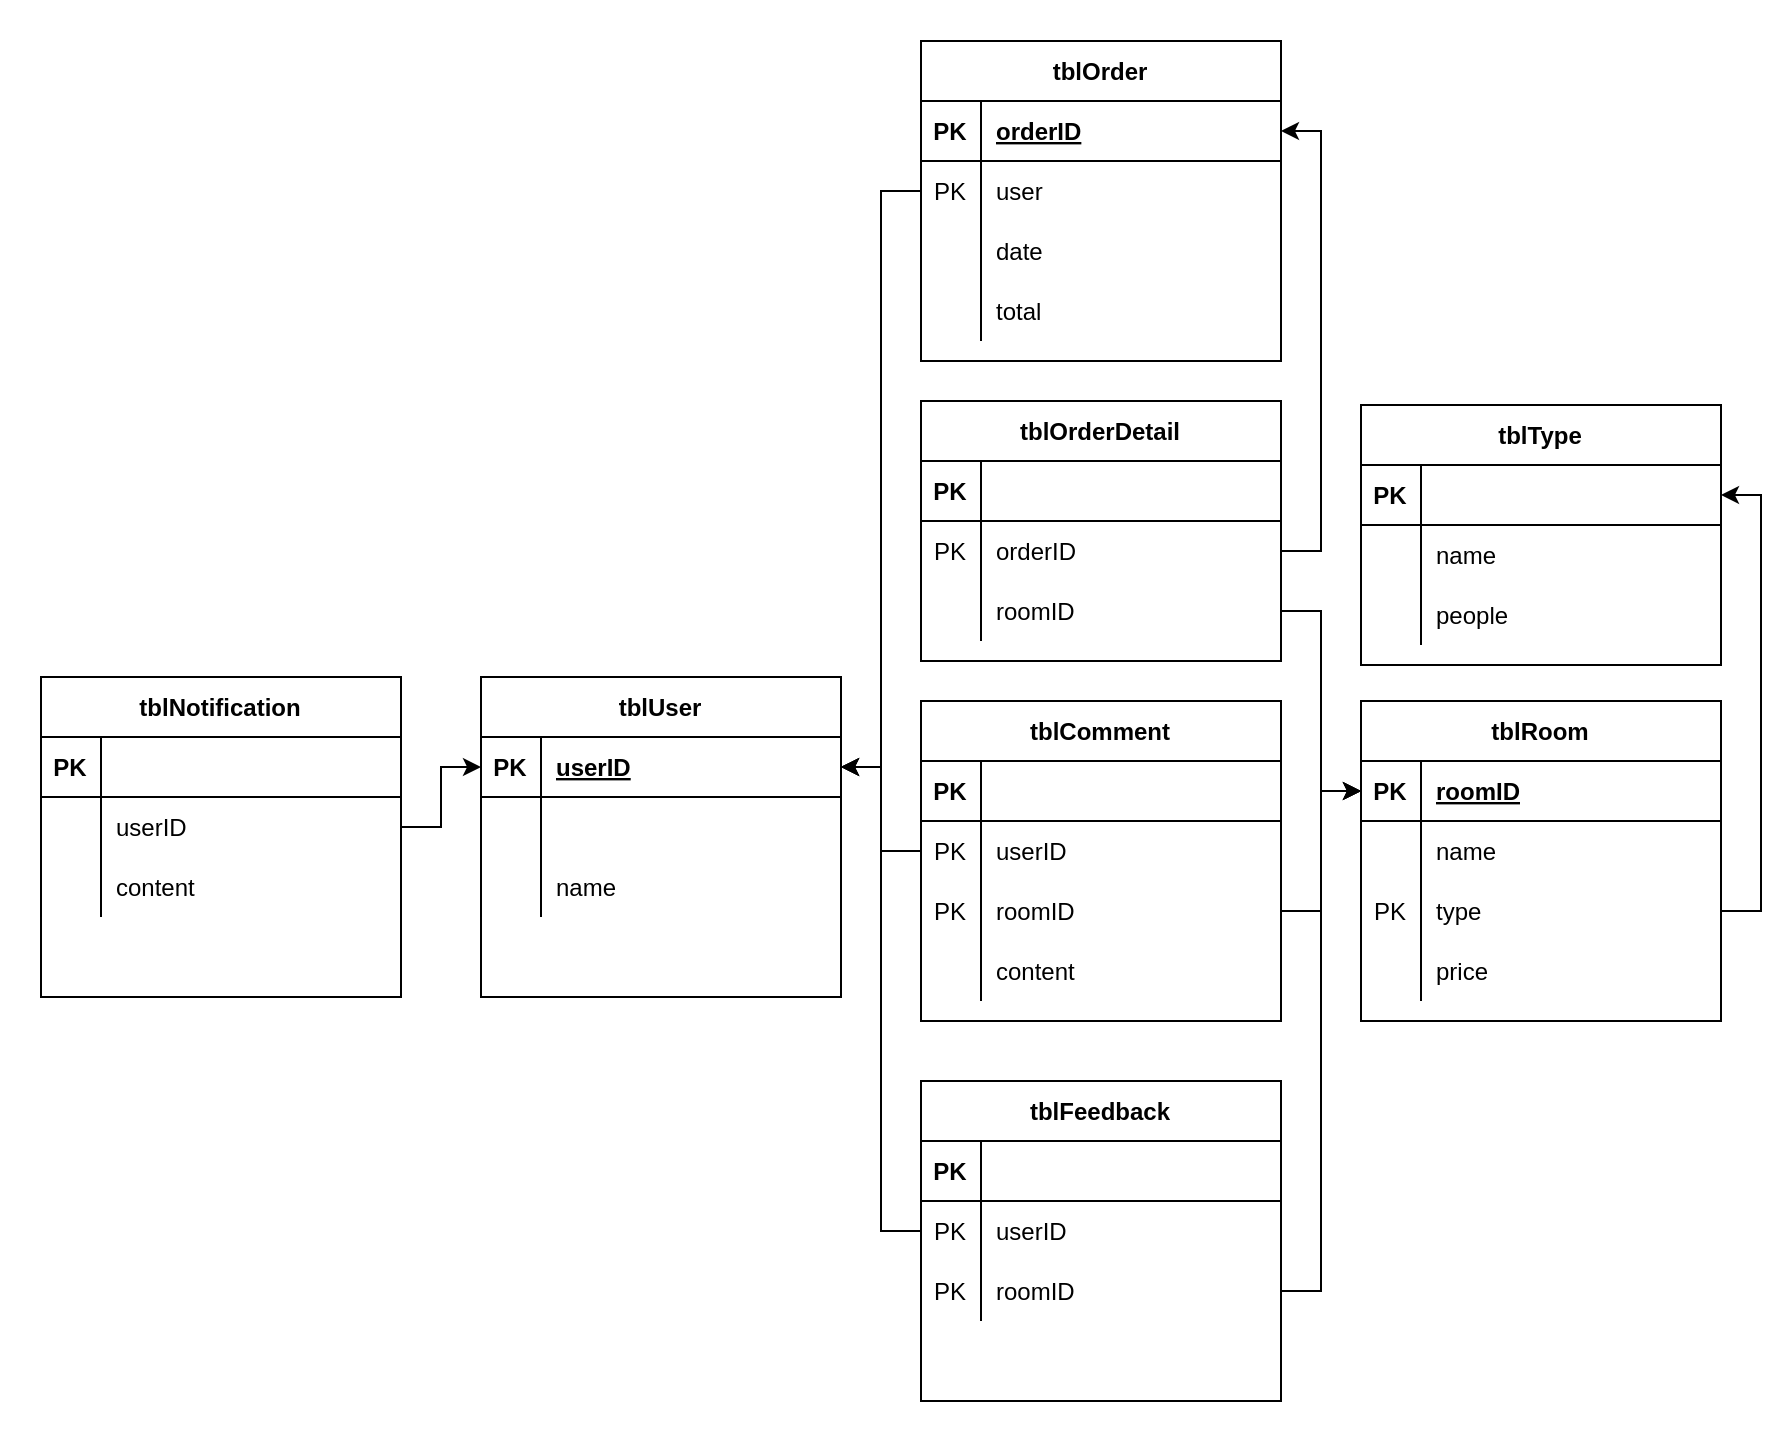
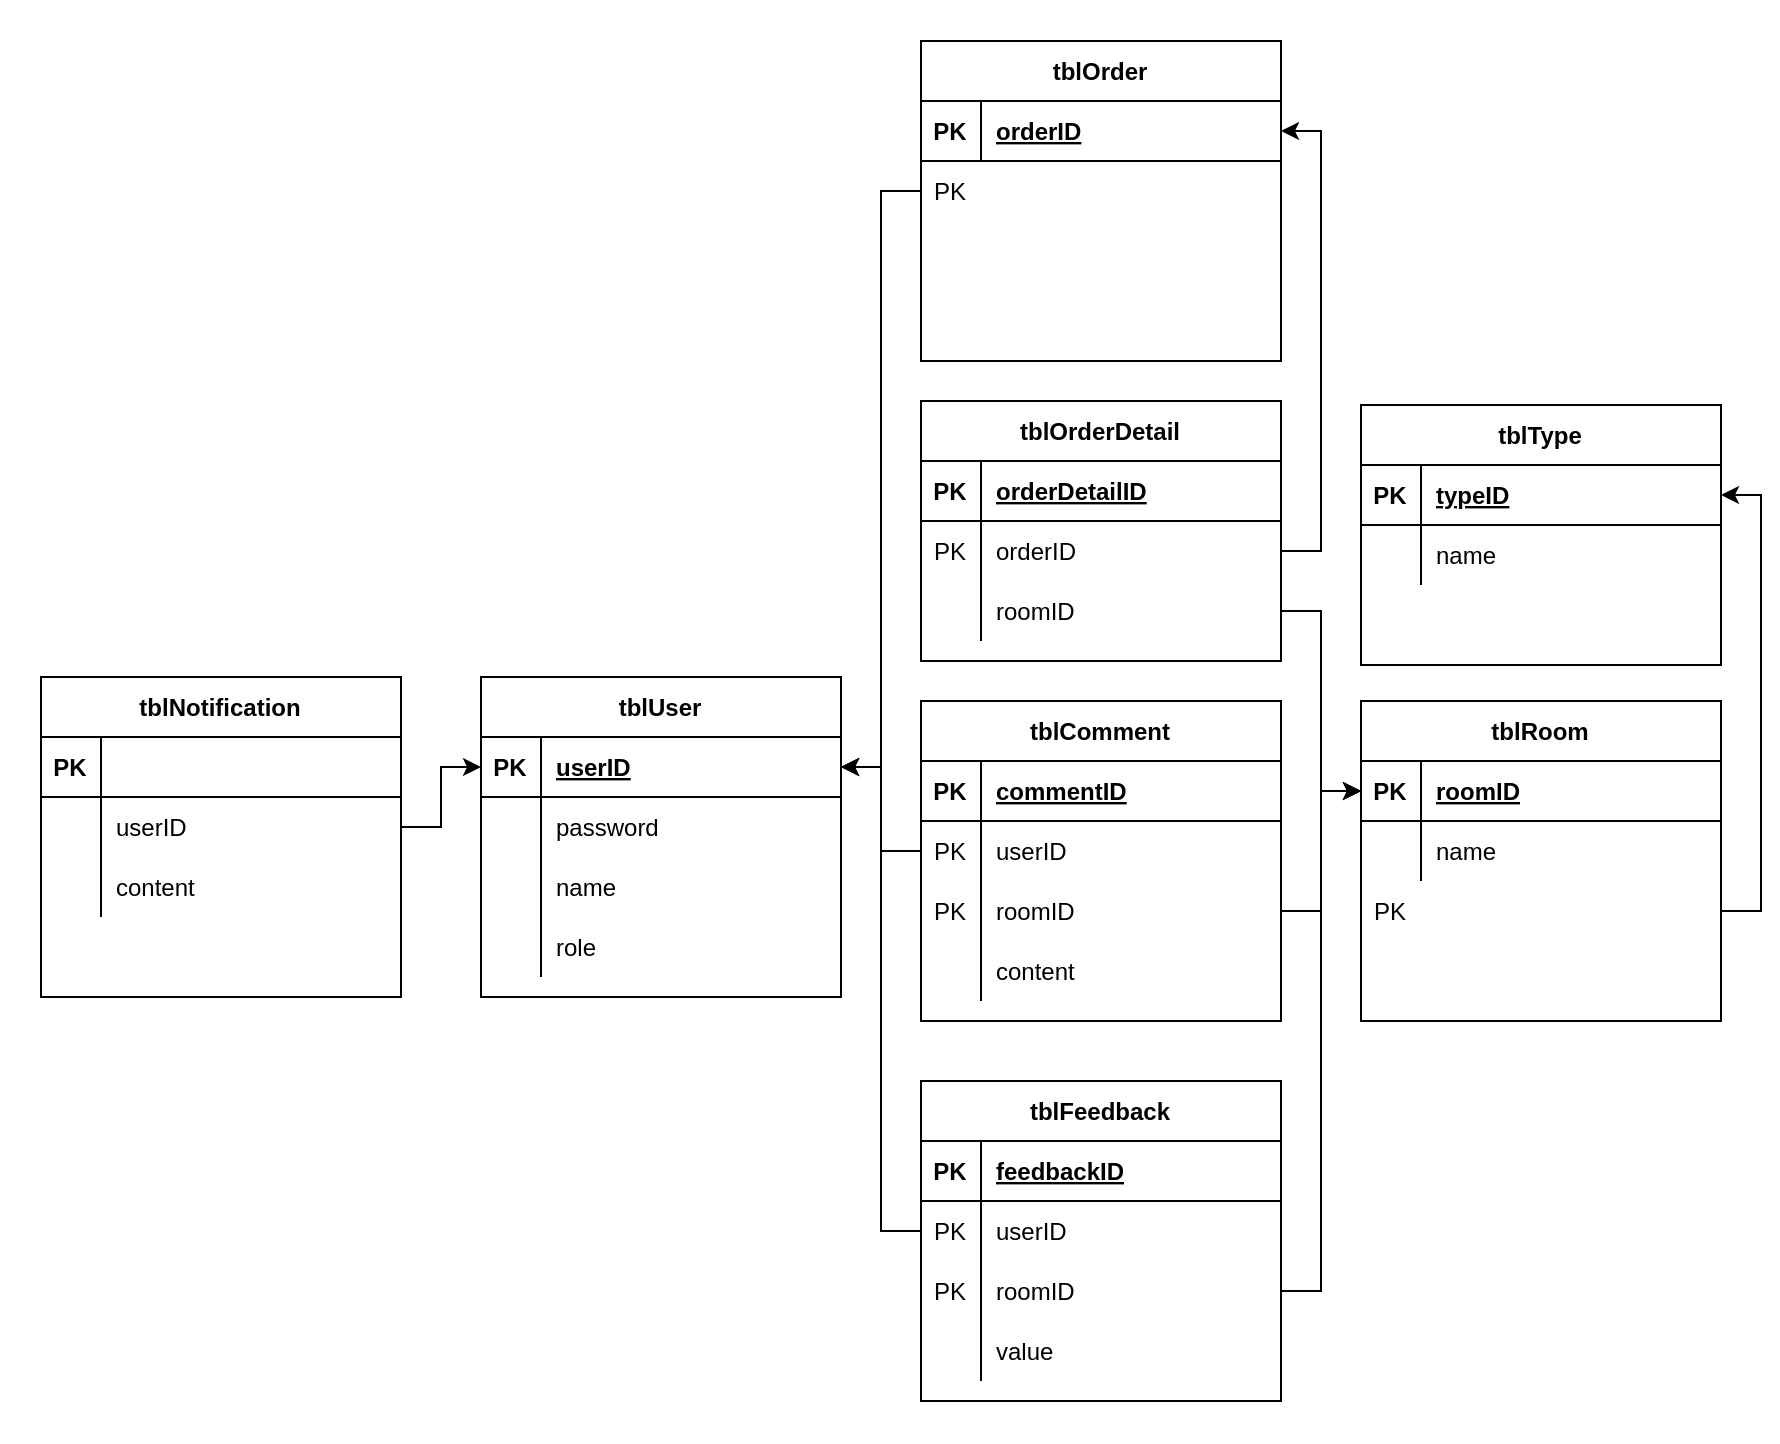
(1131, 191) -> none
(1131, 251) -> none
(1131, 311) -> none
none -> (1131, 491)
none -> (1571, 495)
(1571, 615) -> none
none -> (1131, 791)
none -> (691, 827)
(1571, 911) -> none
none -> (691, 947)
(1571, 971) -> none
none -> (1131, 1171)
none -> (1131, 1351)
